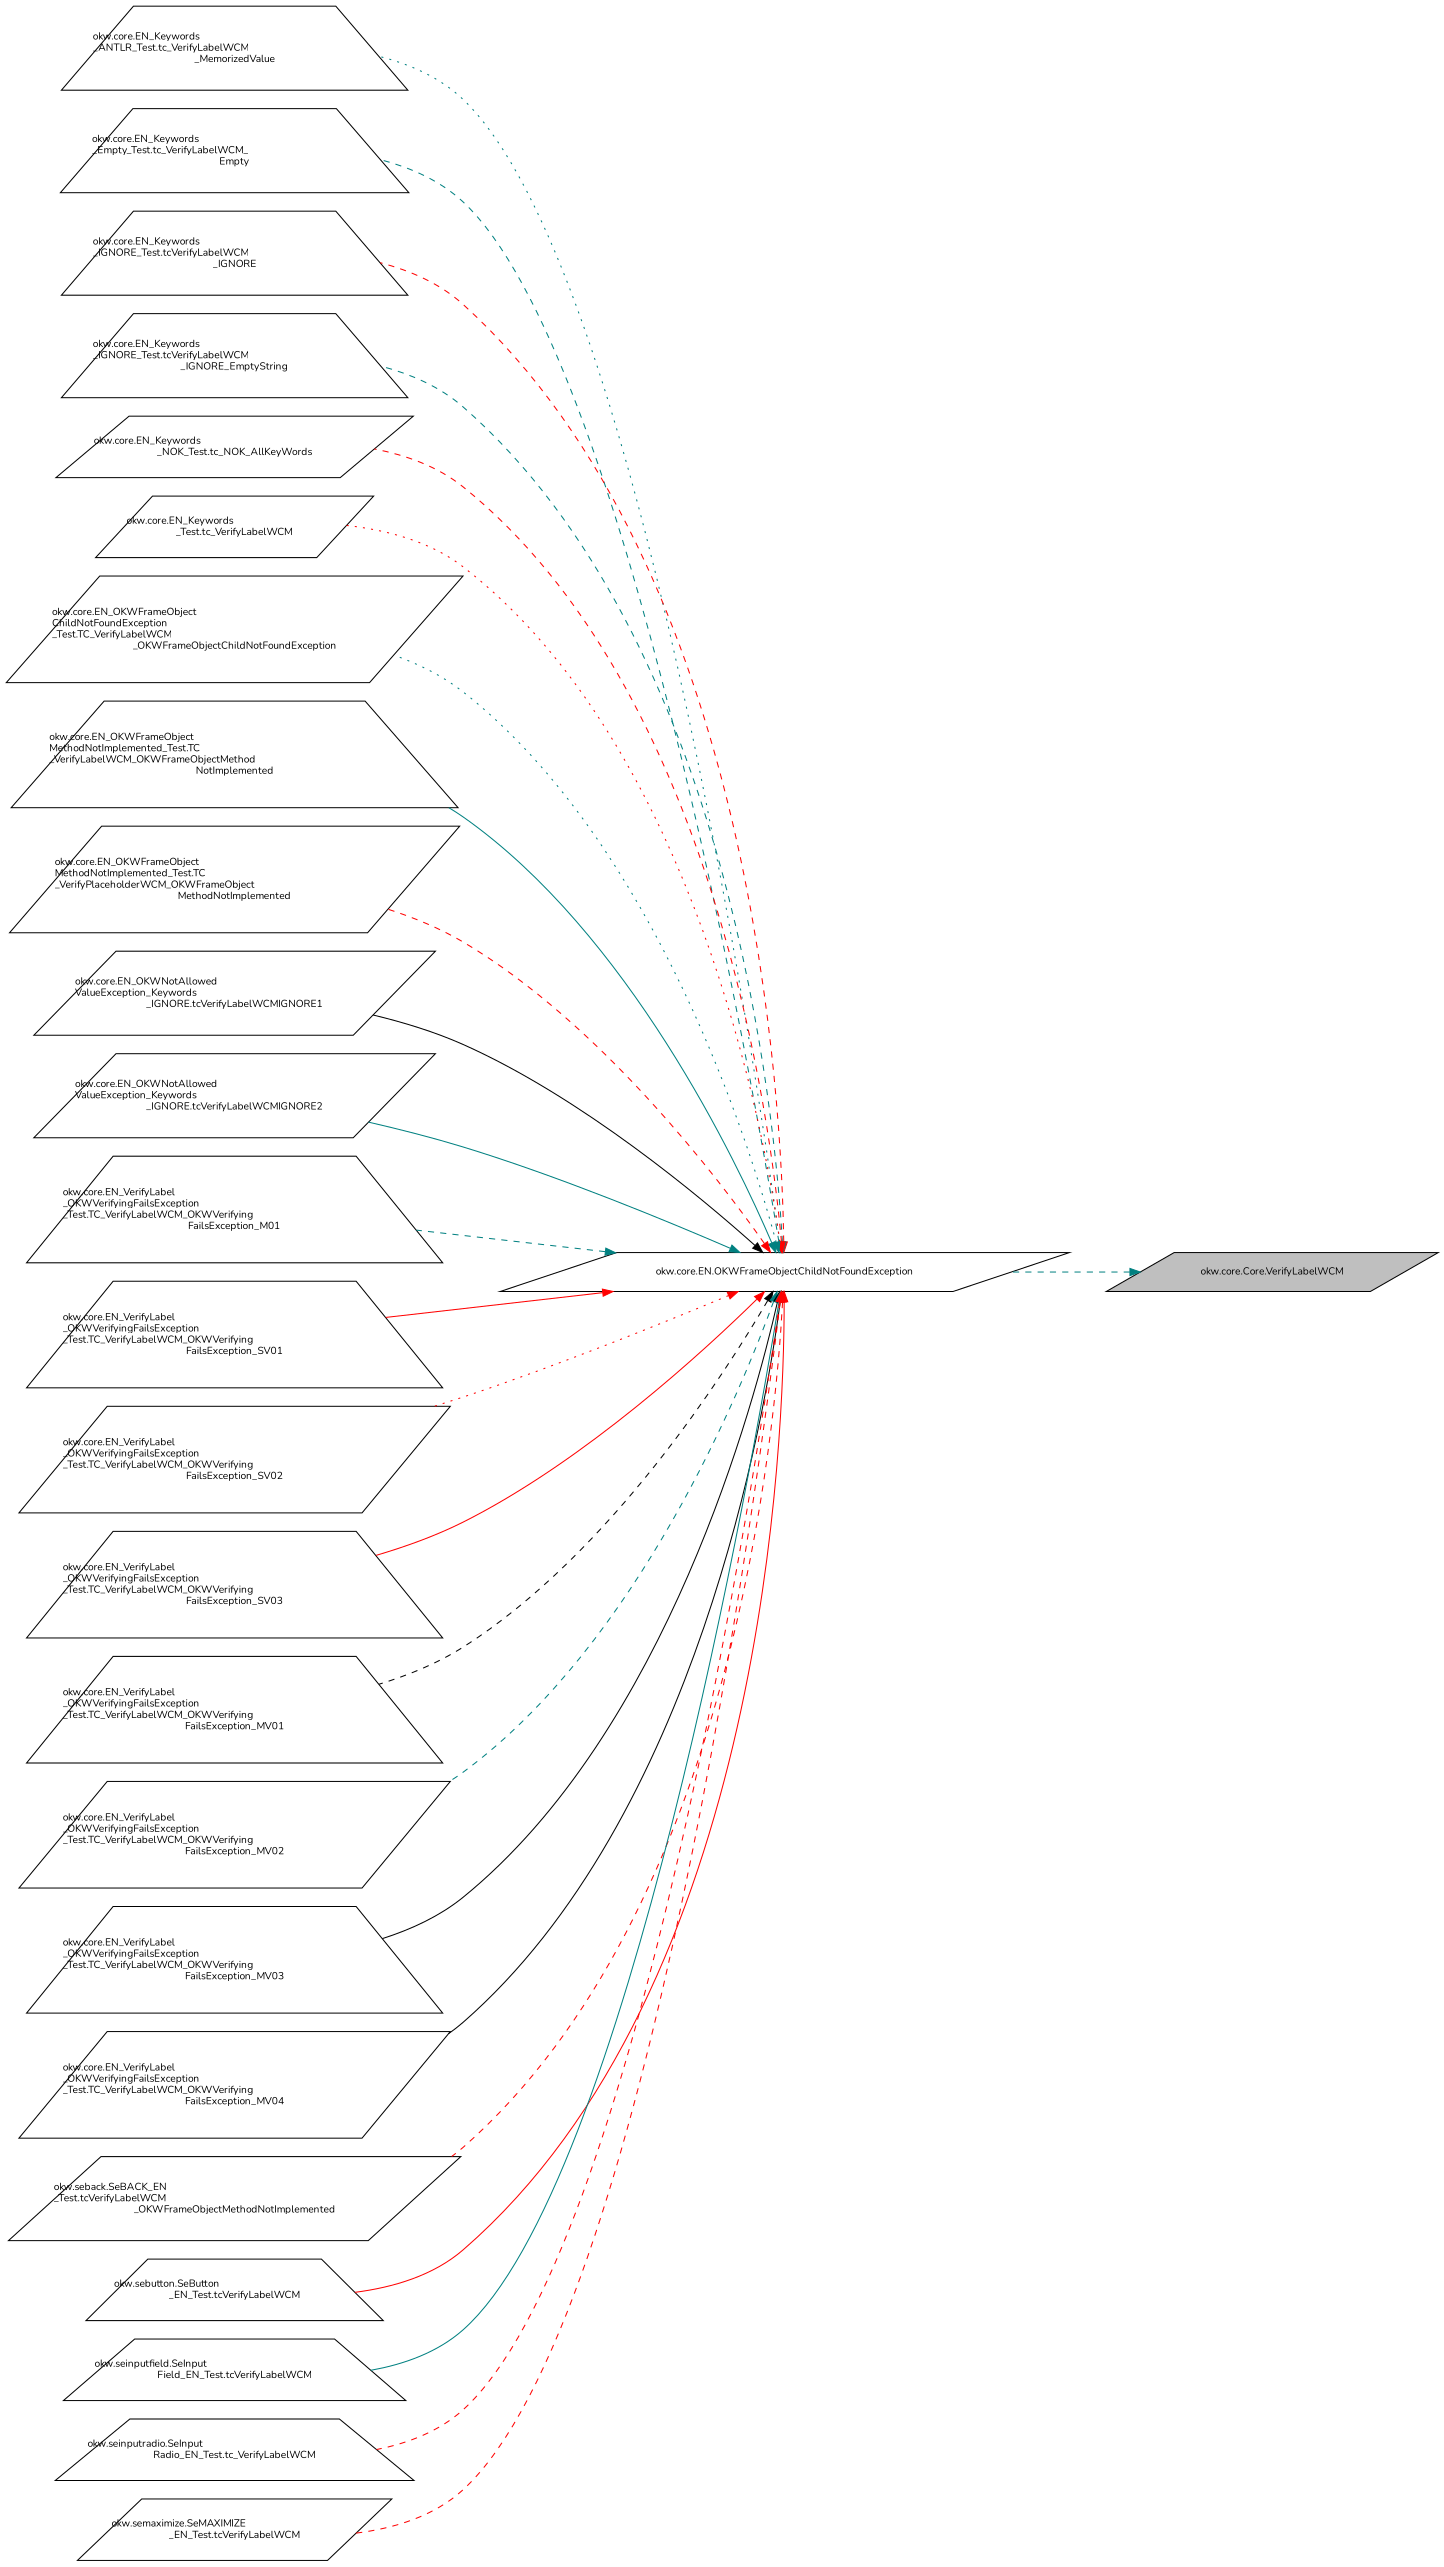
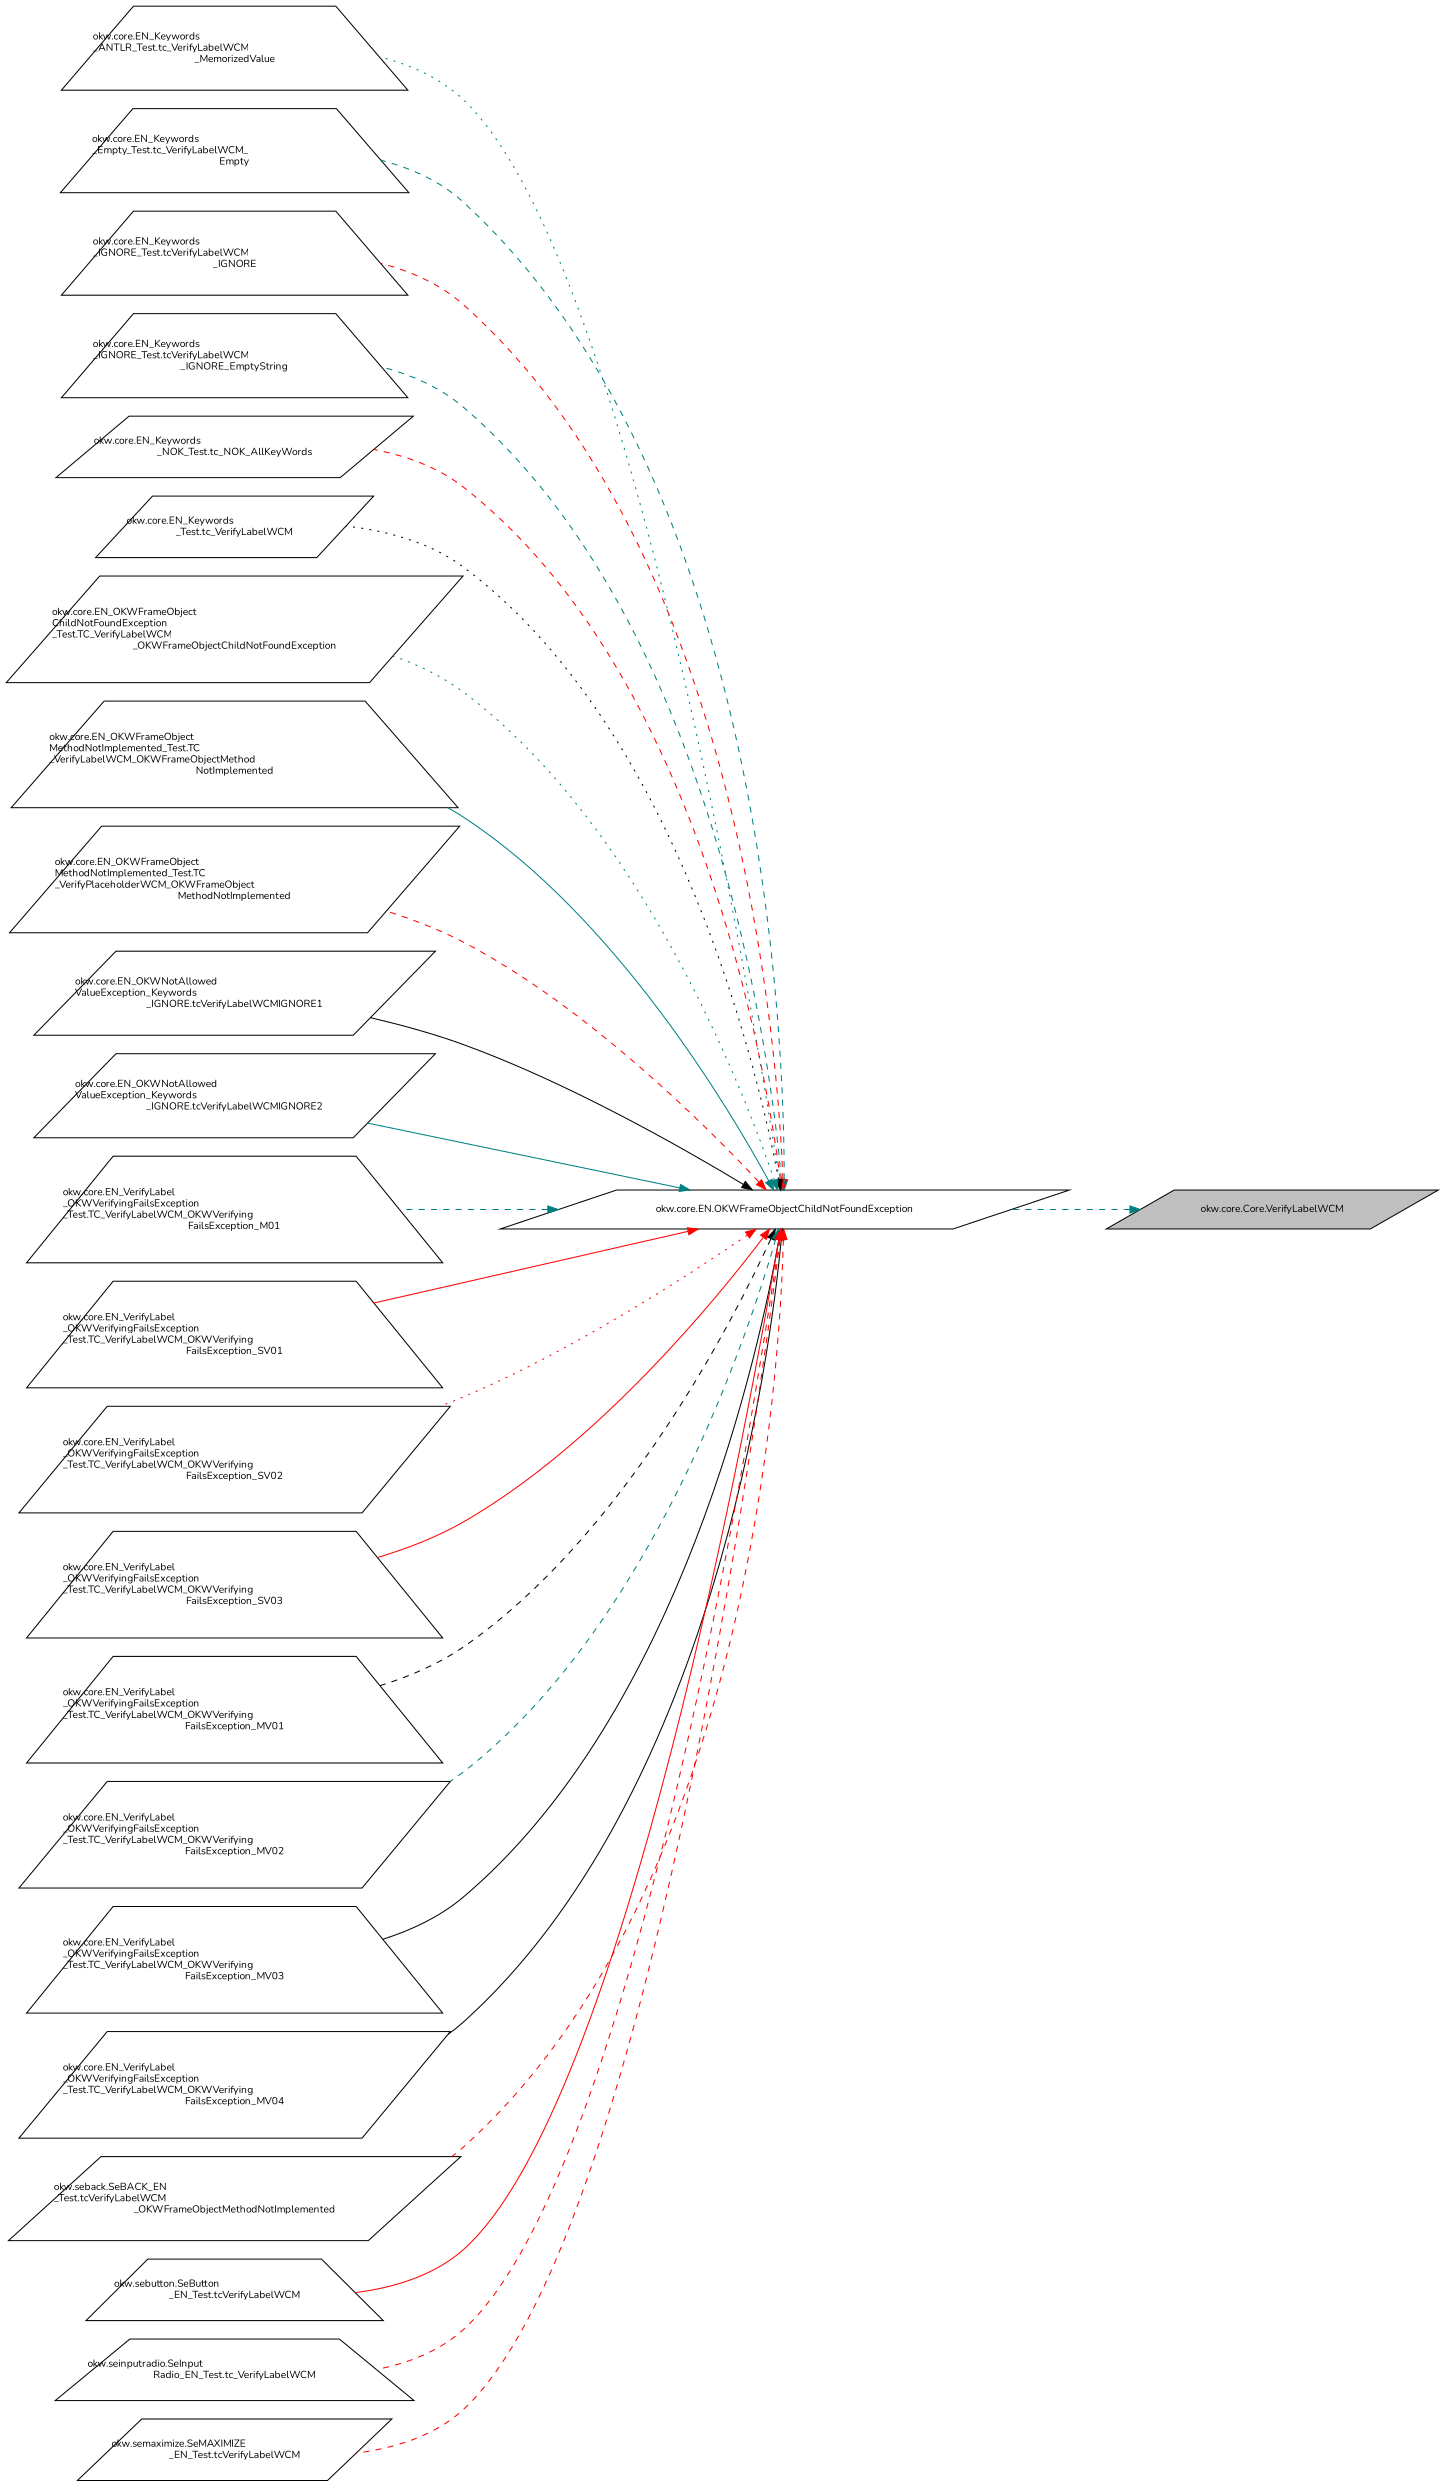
(655, 818) -> (644, 790)
(235, 2370) -> none
